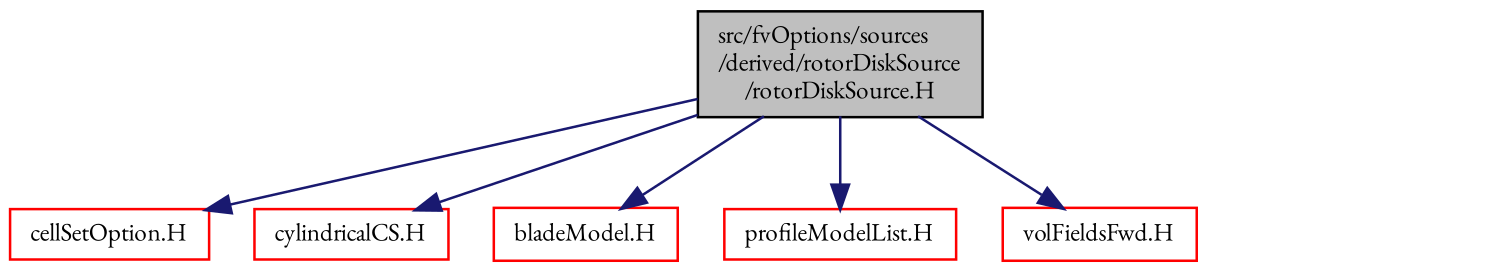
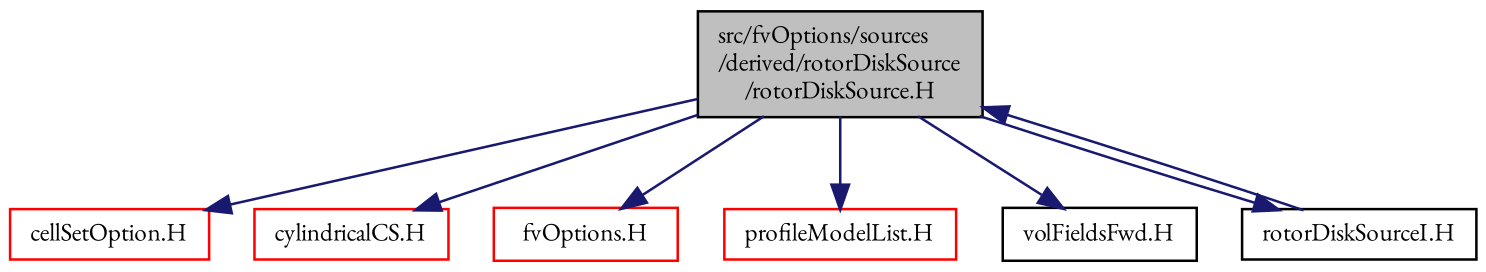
(586, 234) -> (586, 234)
(1100, 234) -> (1100, 234)
none -> (1359, 234)
